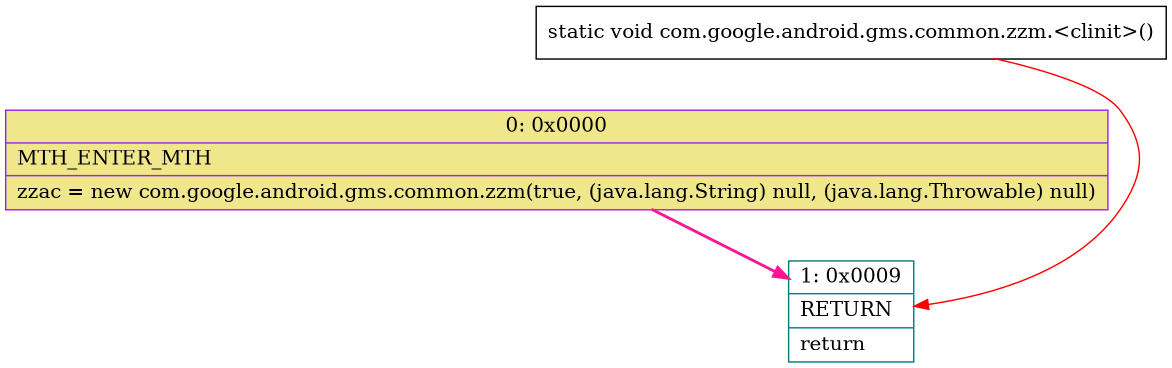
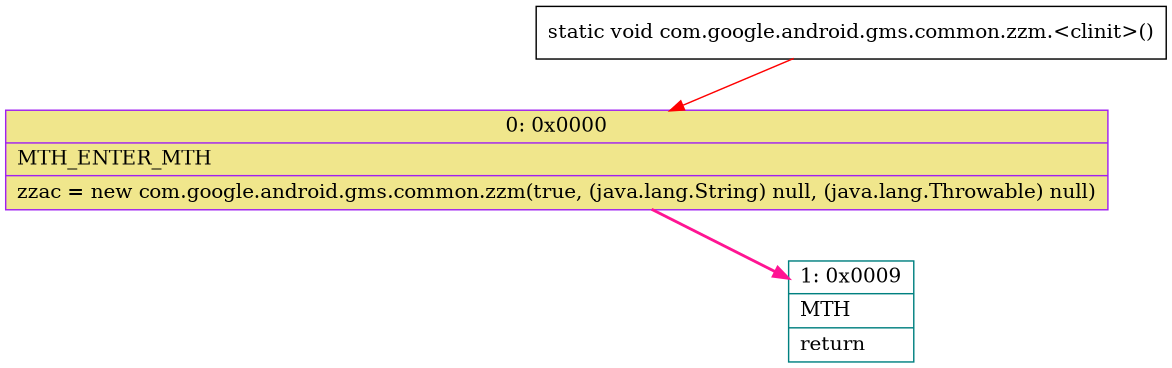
(1127, 198) -> (738, 82)
(846, 310) -> (826, 310)
